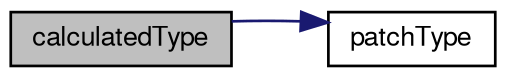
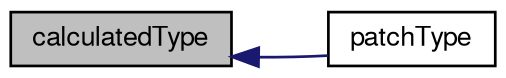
(266, 21) -> (293, 57)
